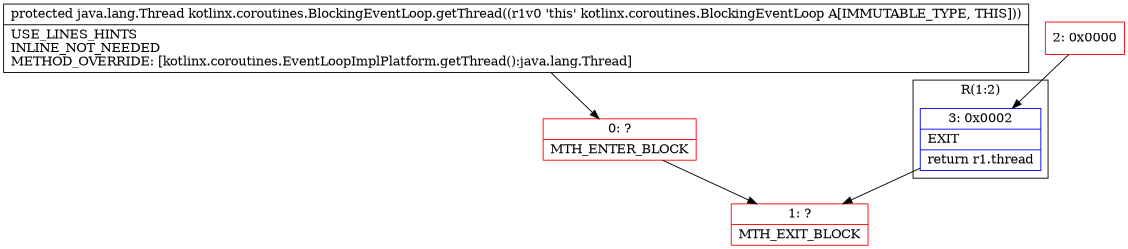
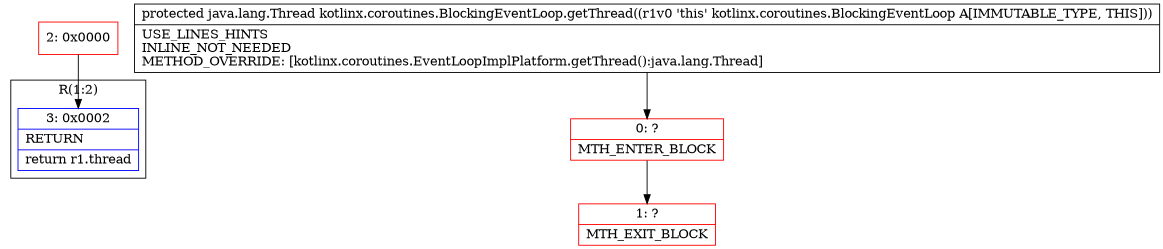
(943, 139) -> (54, 139)
(886, 184) -> none
